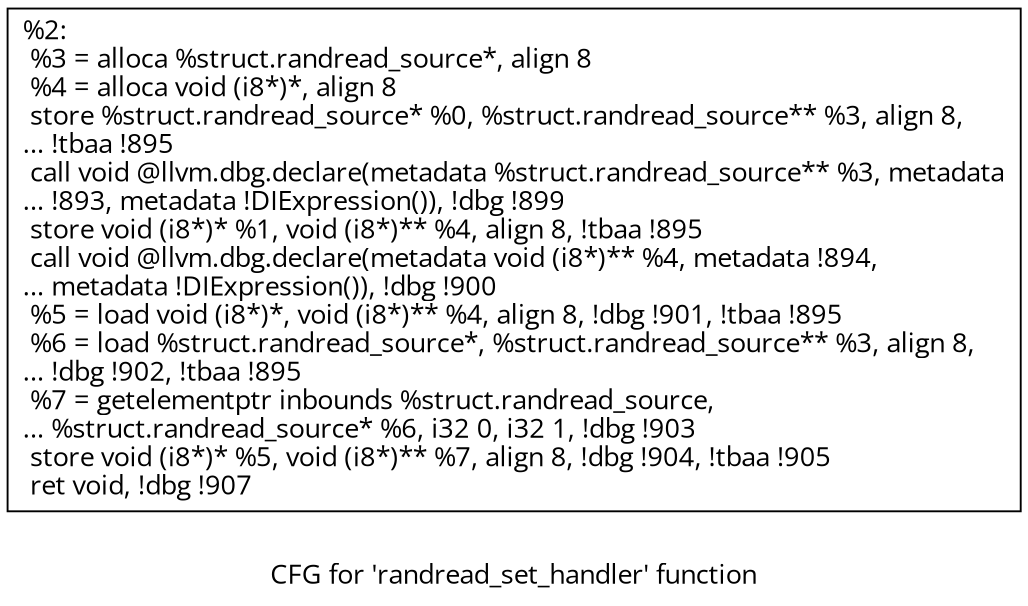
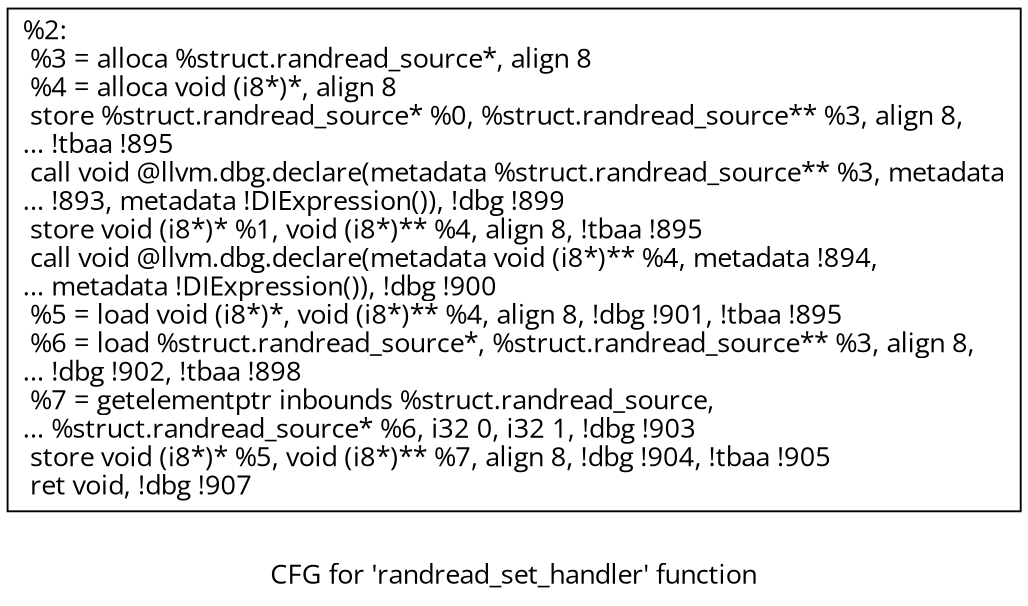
(163, 373) -> (163, 373)
